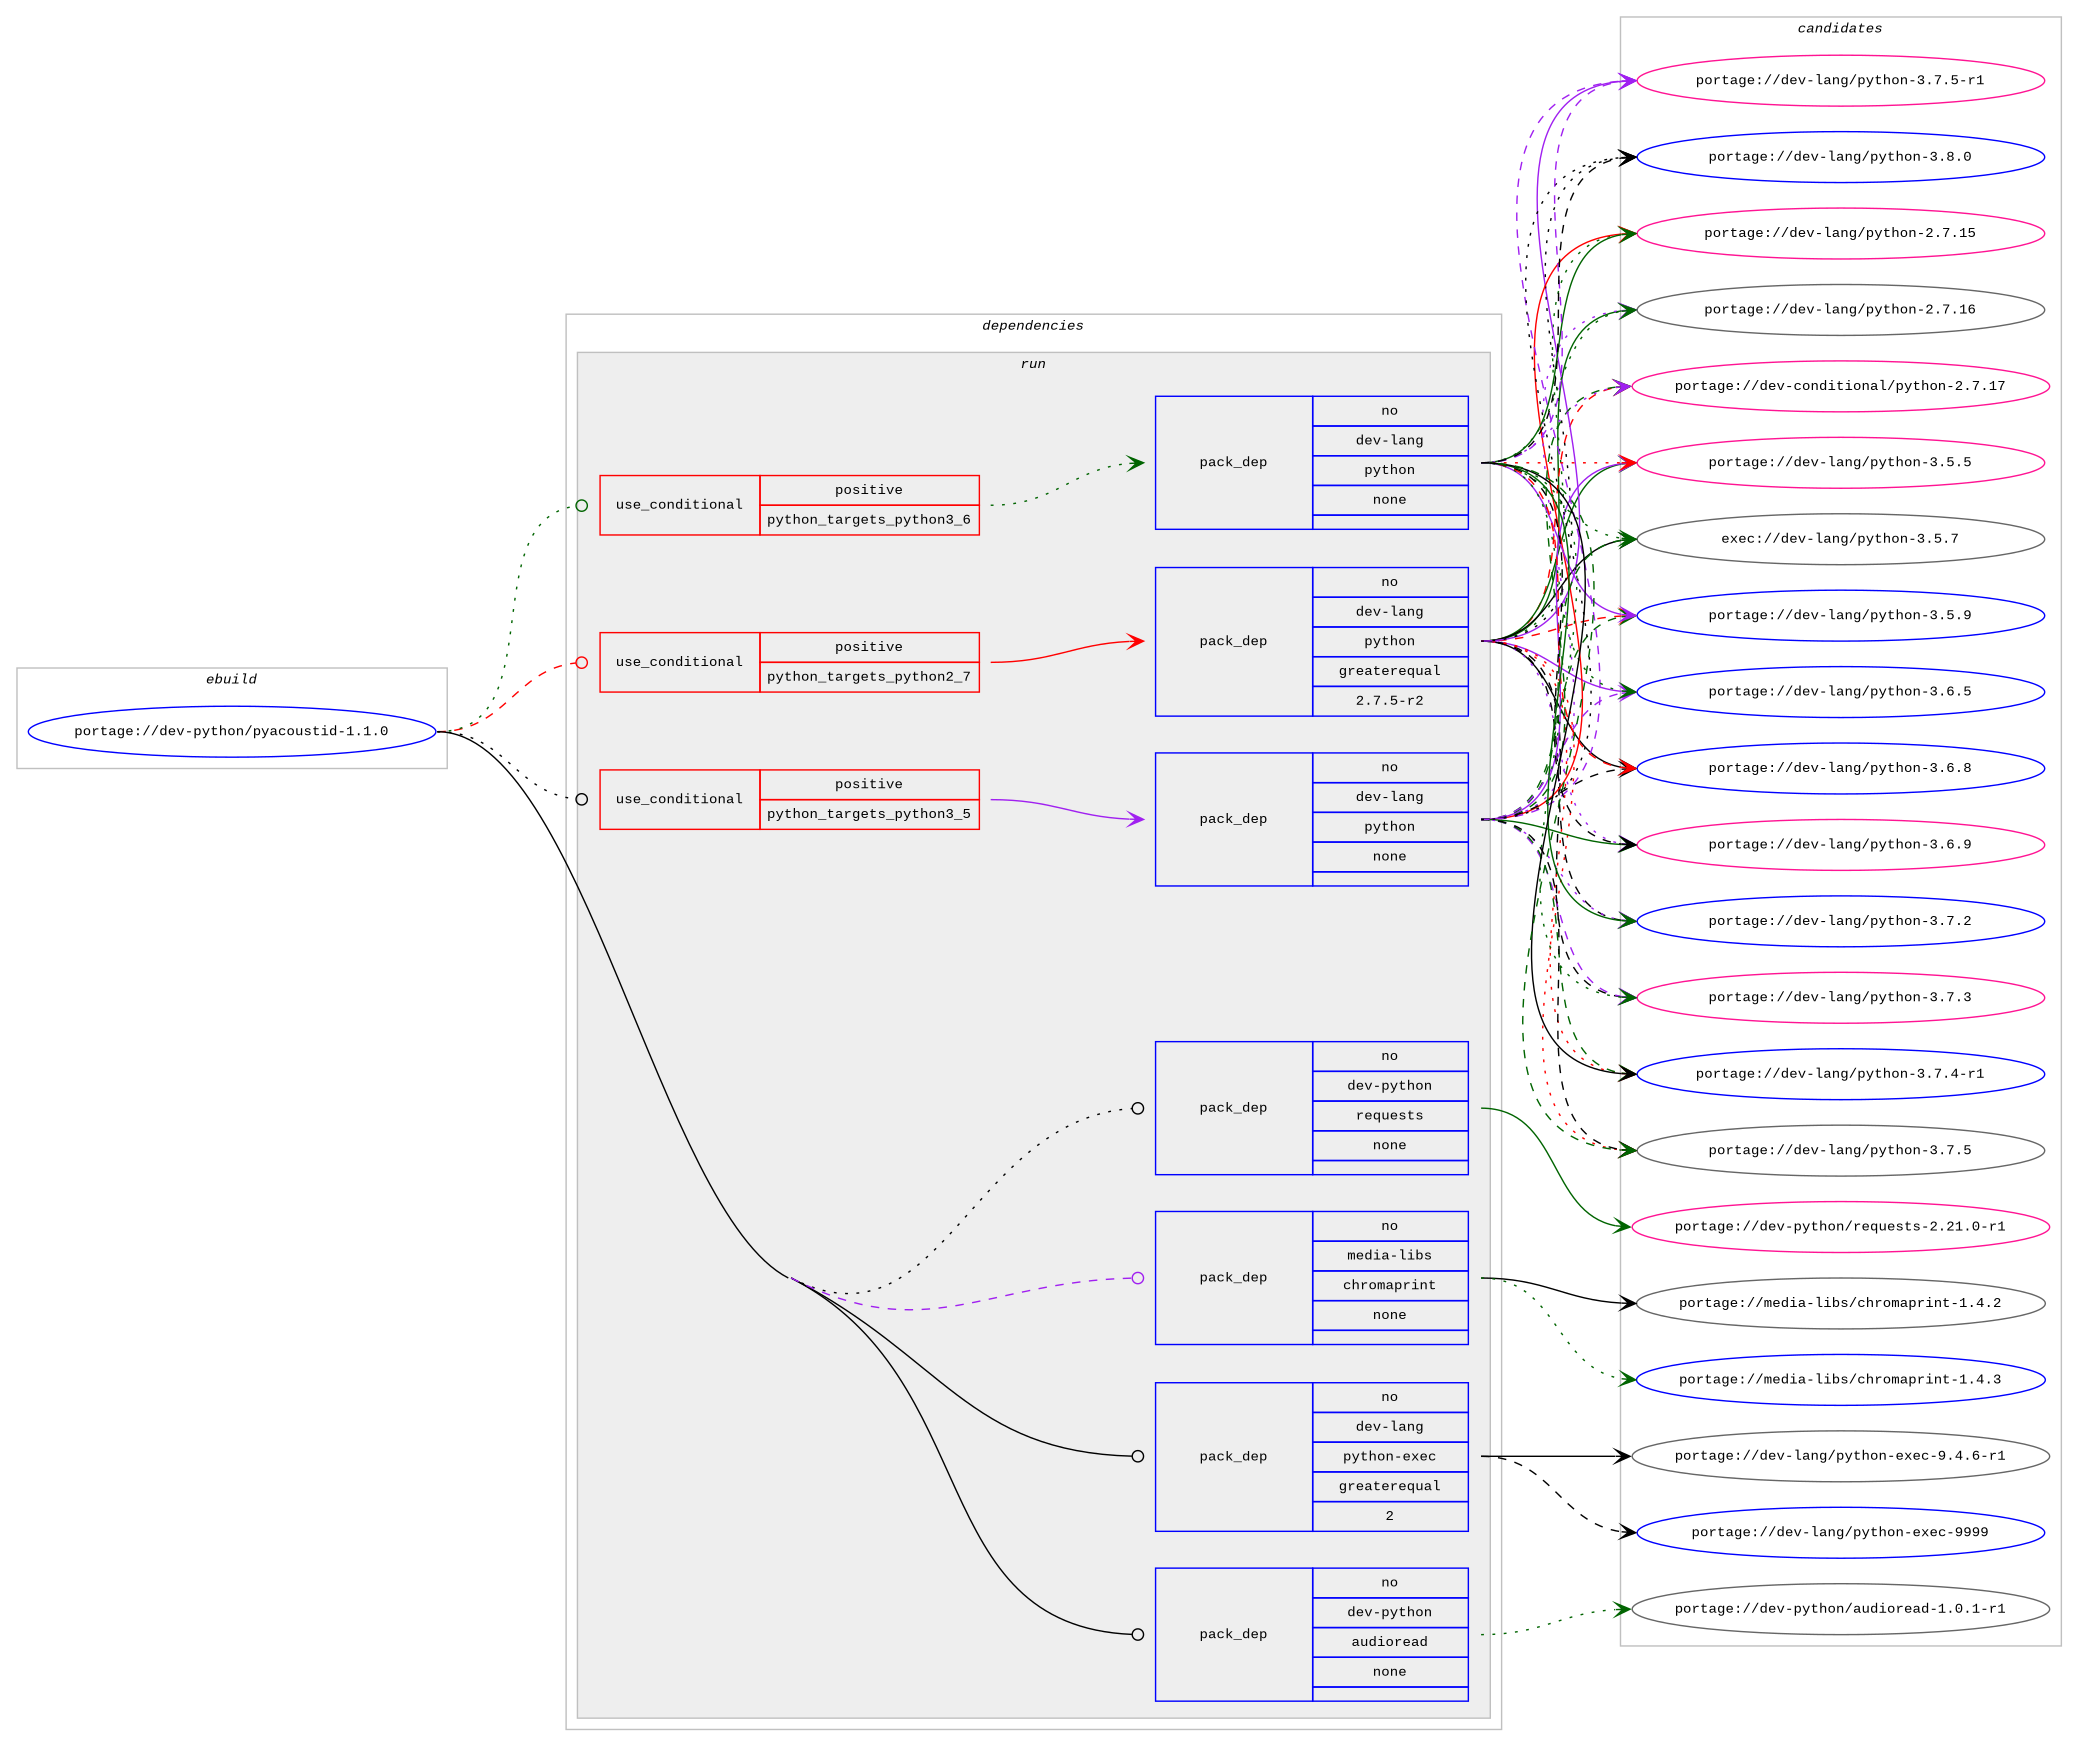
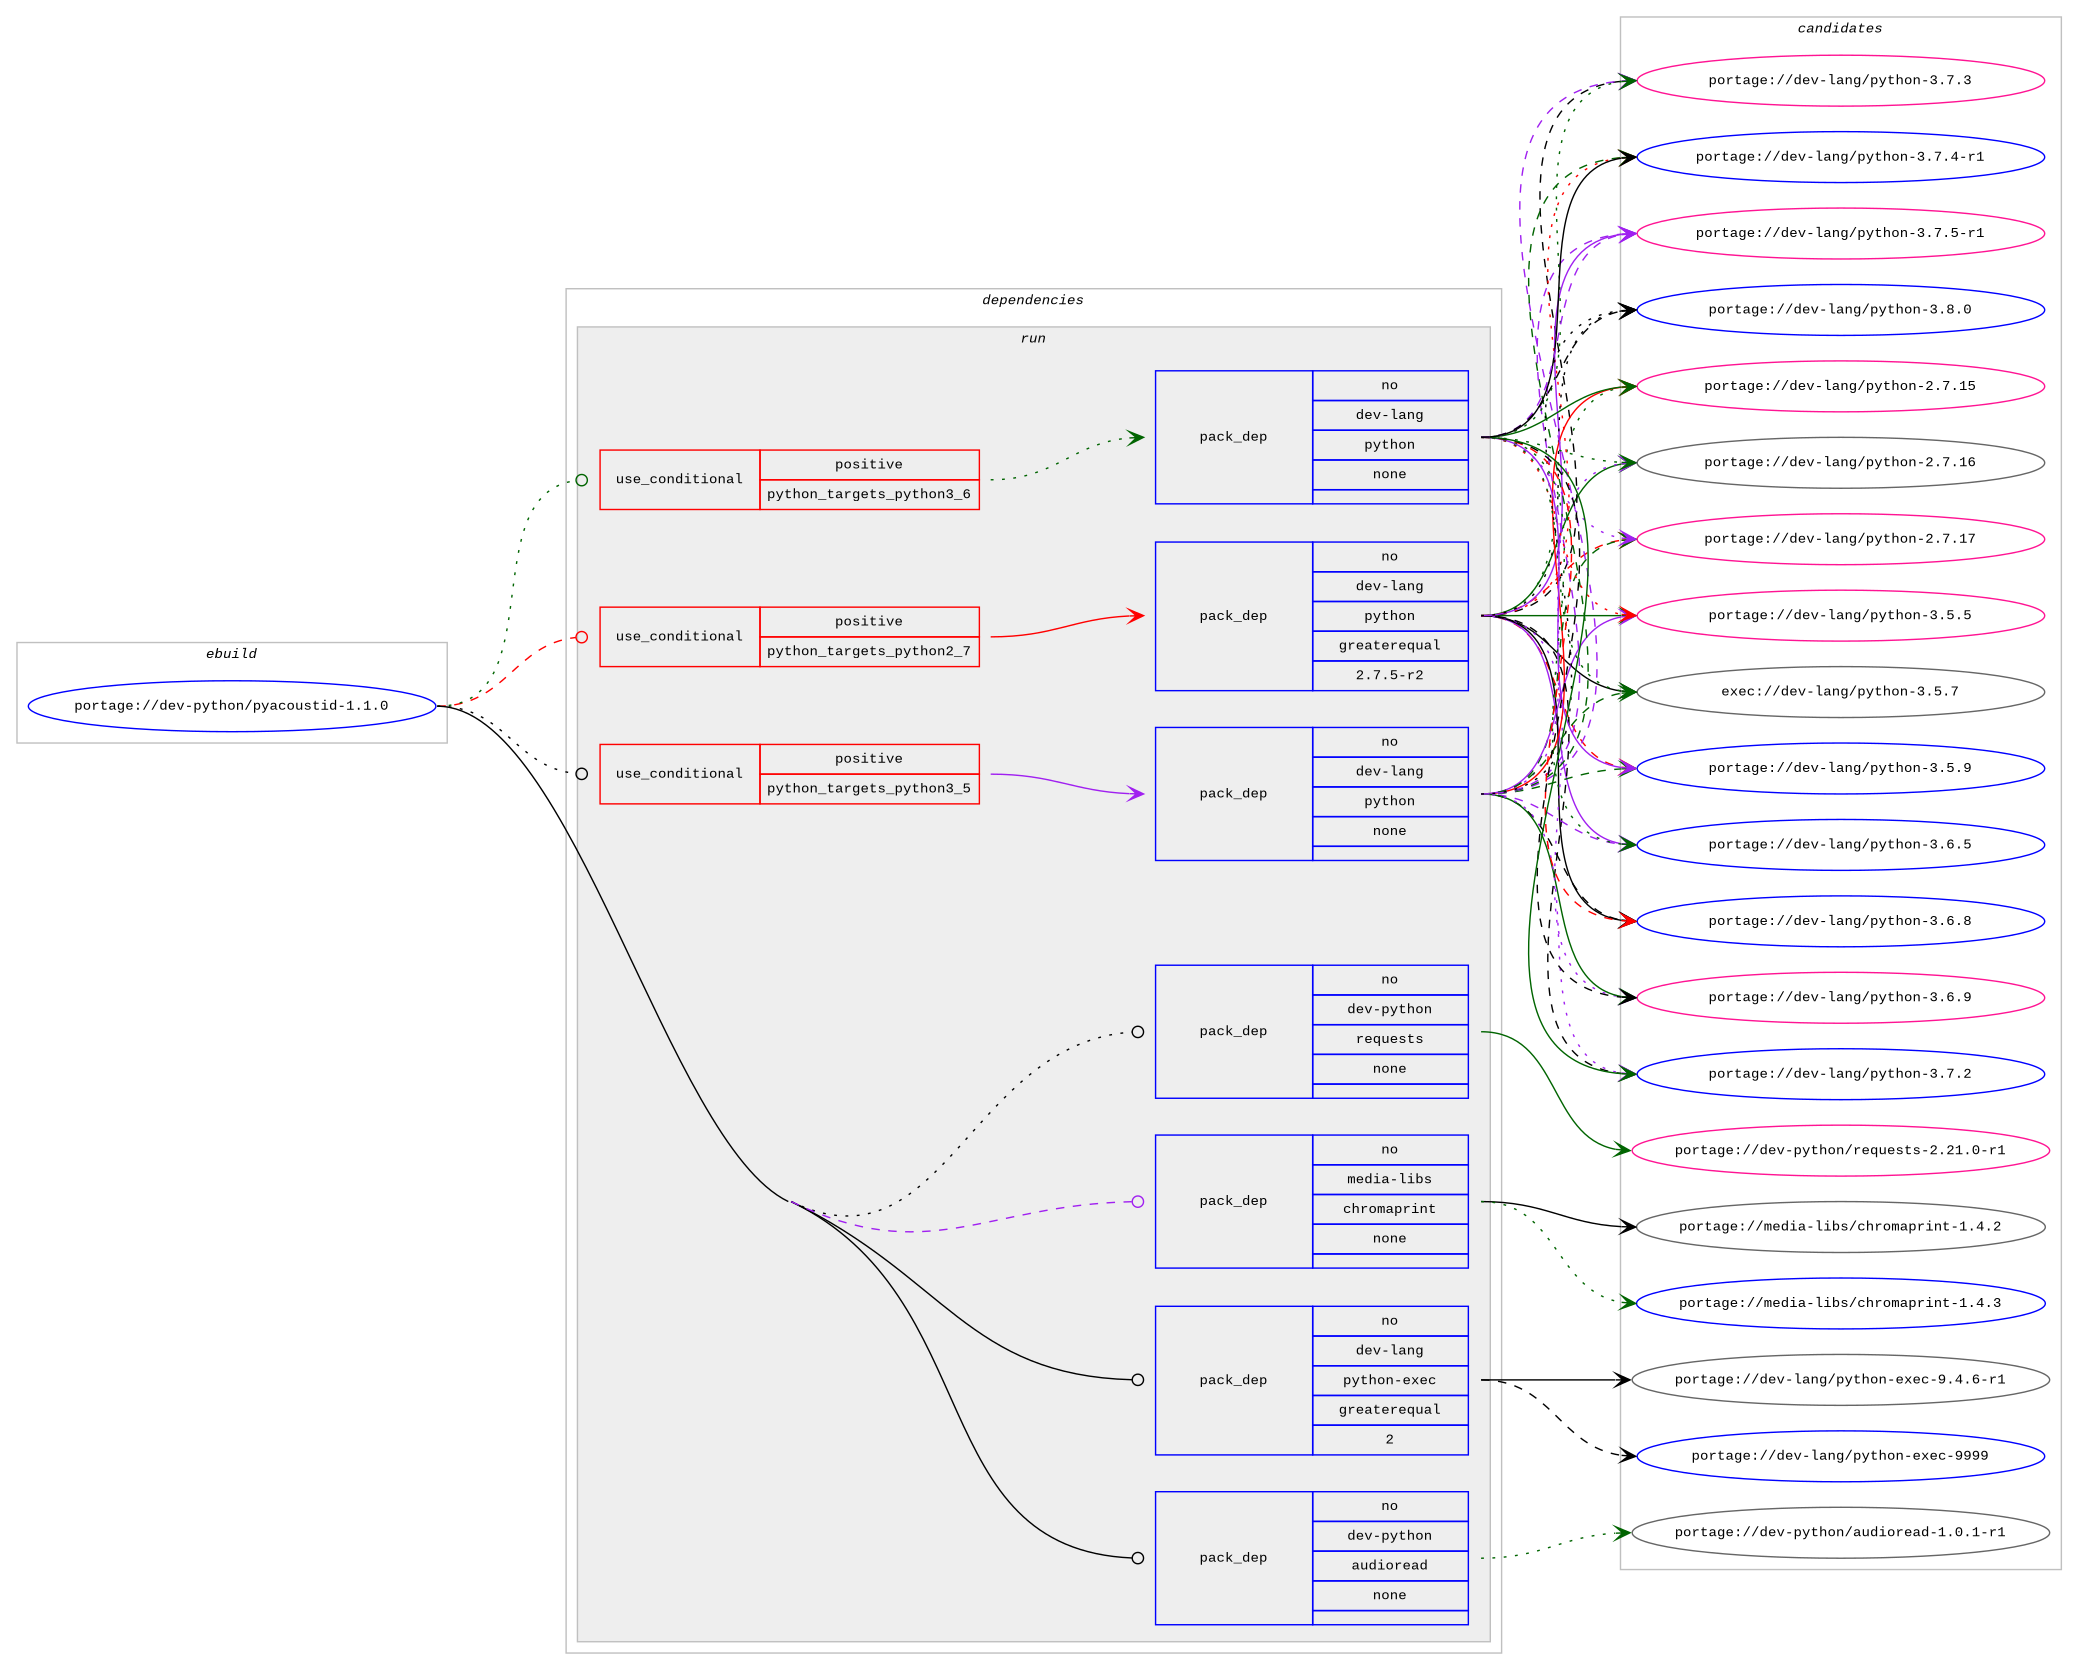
(1841, 386) -> (1841, 539)
(1841, 1151) -> none
